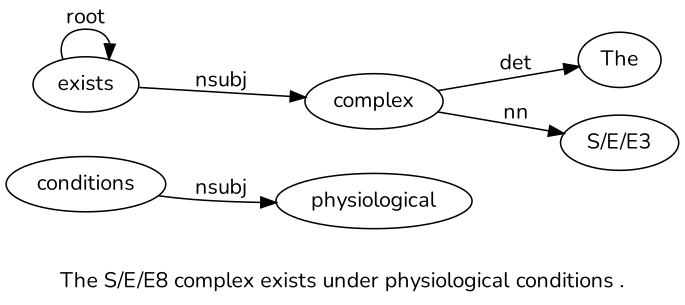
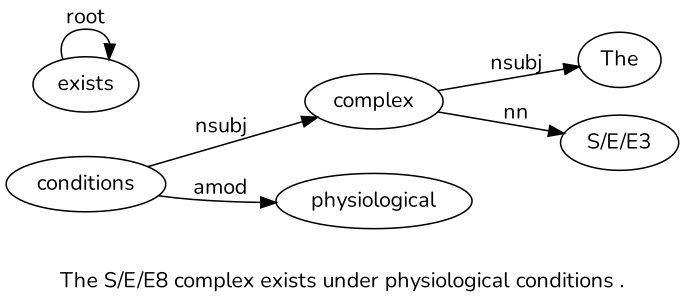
(516, 64) -> (516, 64)
(215, 92) -> (225, 144)
(221, 188) -> (221, 188)
